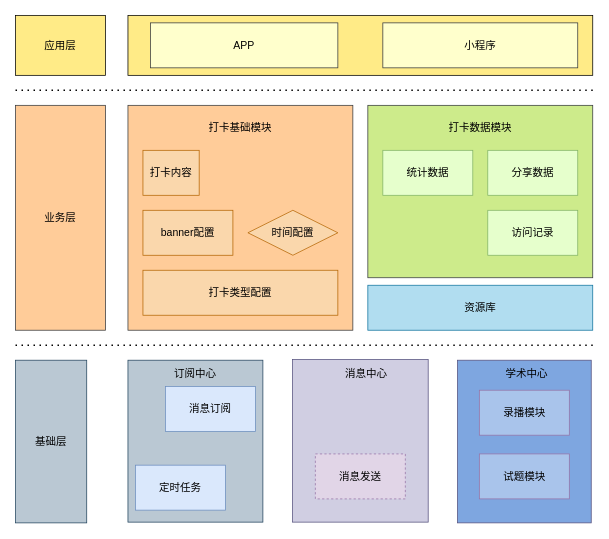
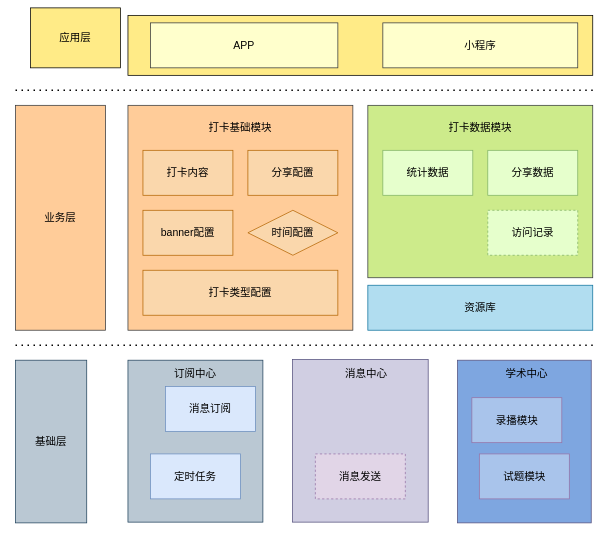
(60, 45) -> (75, 38)
(171, 173) -> (188, 173)
none -> (293, 173)
(533, 233) -> (533, 233)
(524, 413) -> (517, 420)
(180, 488) -> (195, 477)
